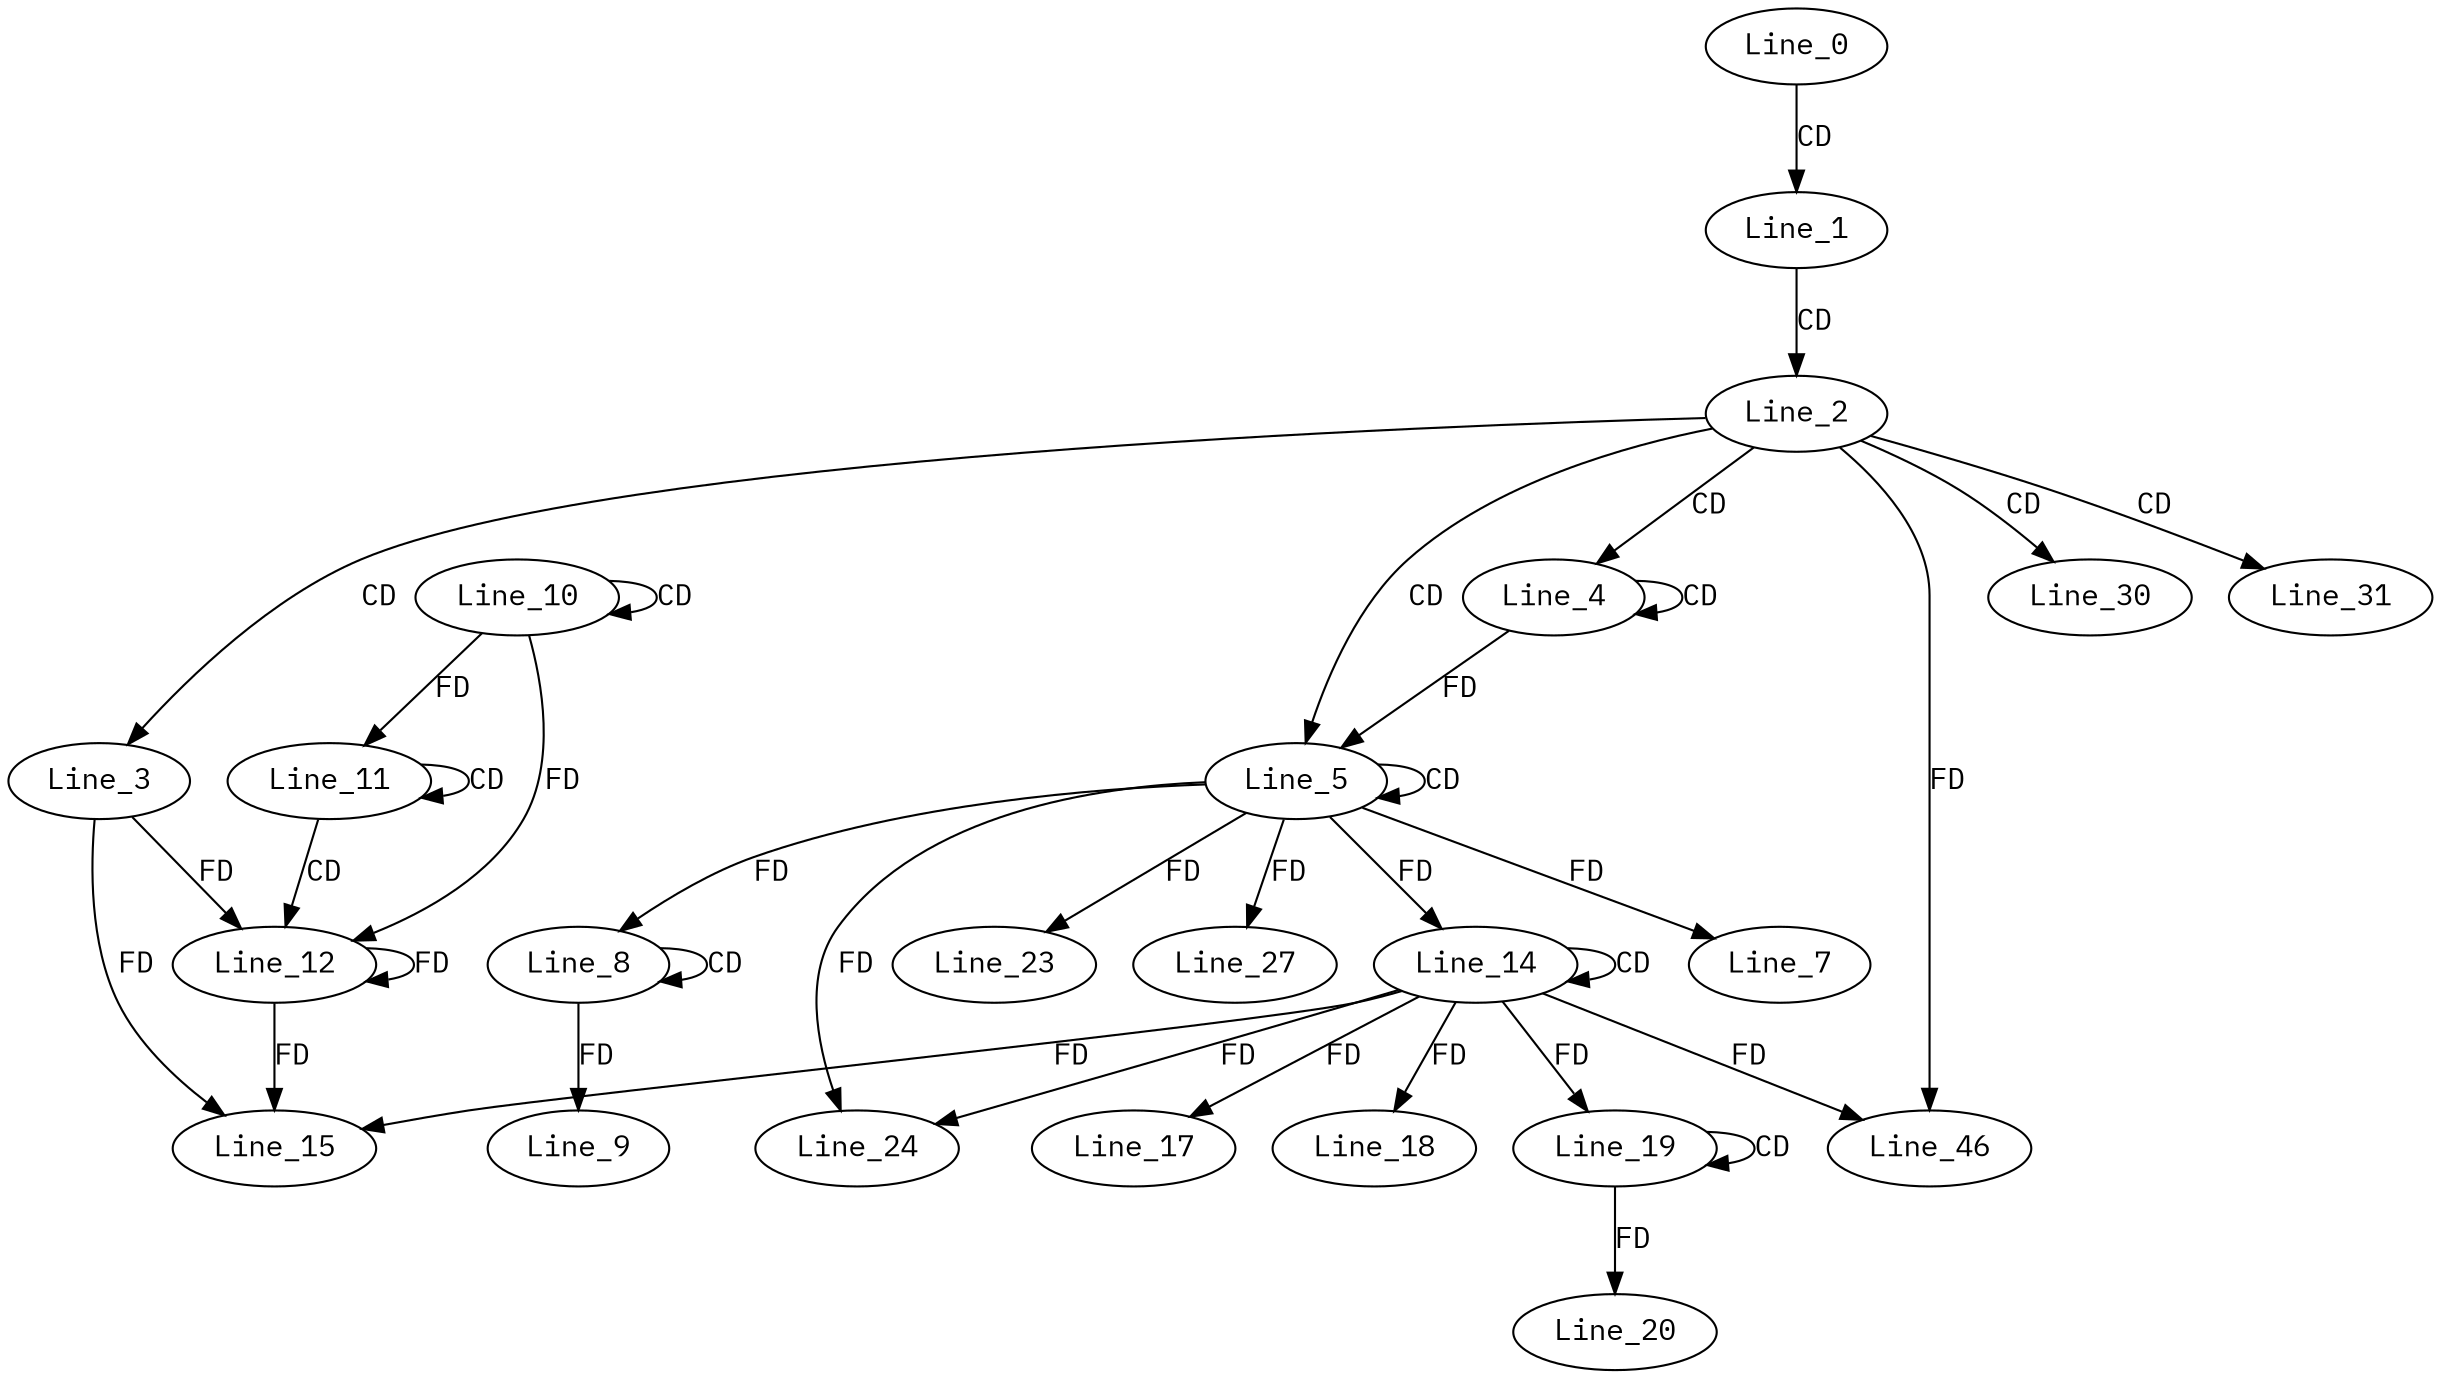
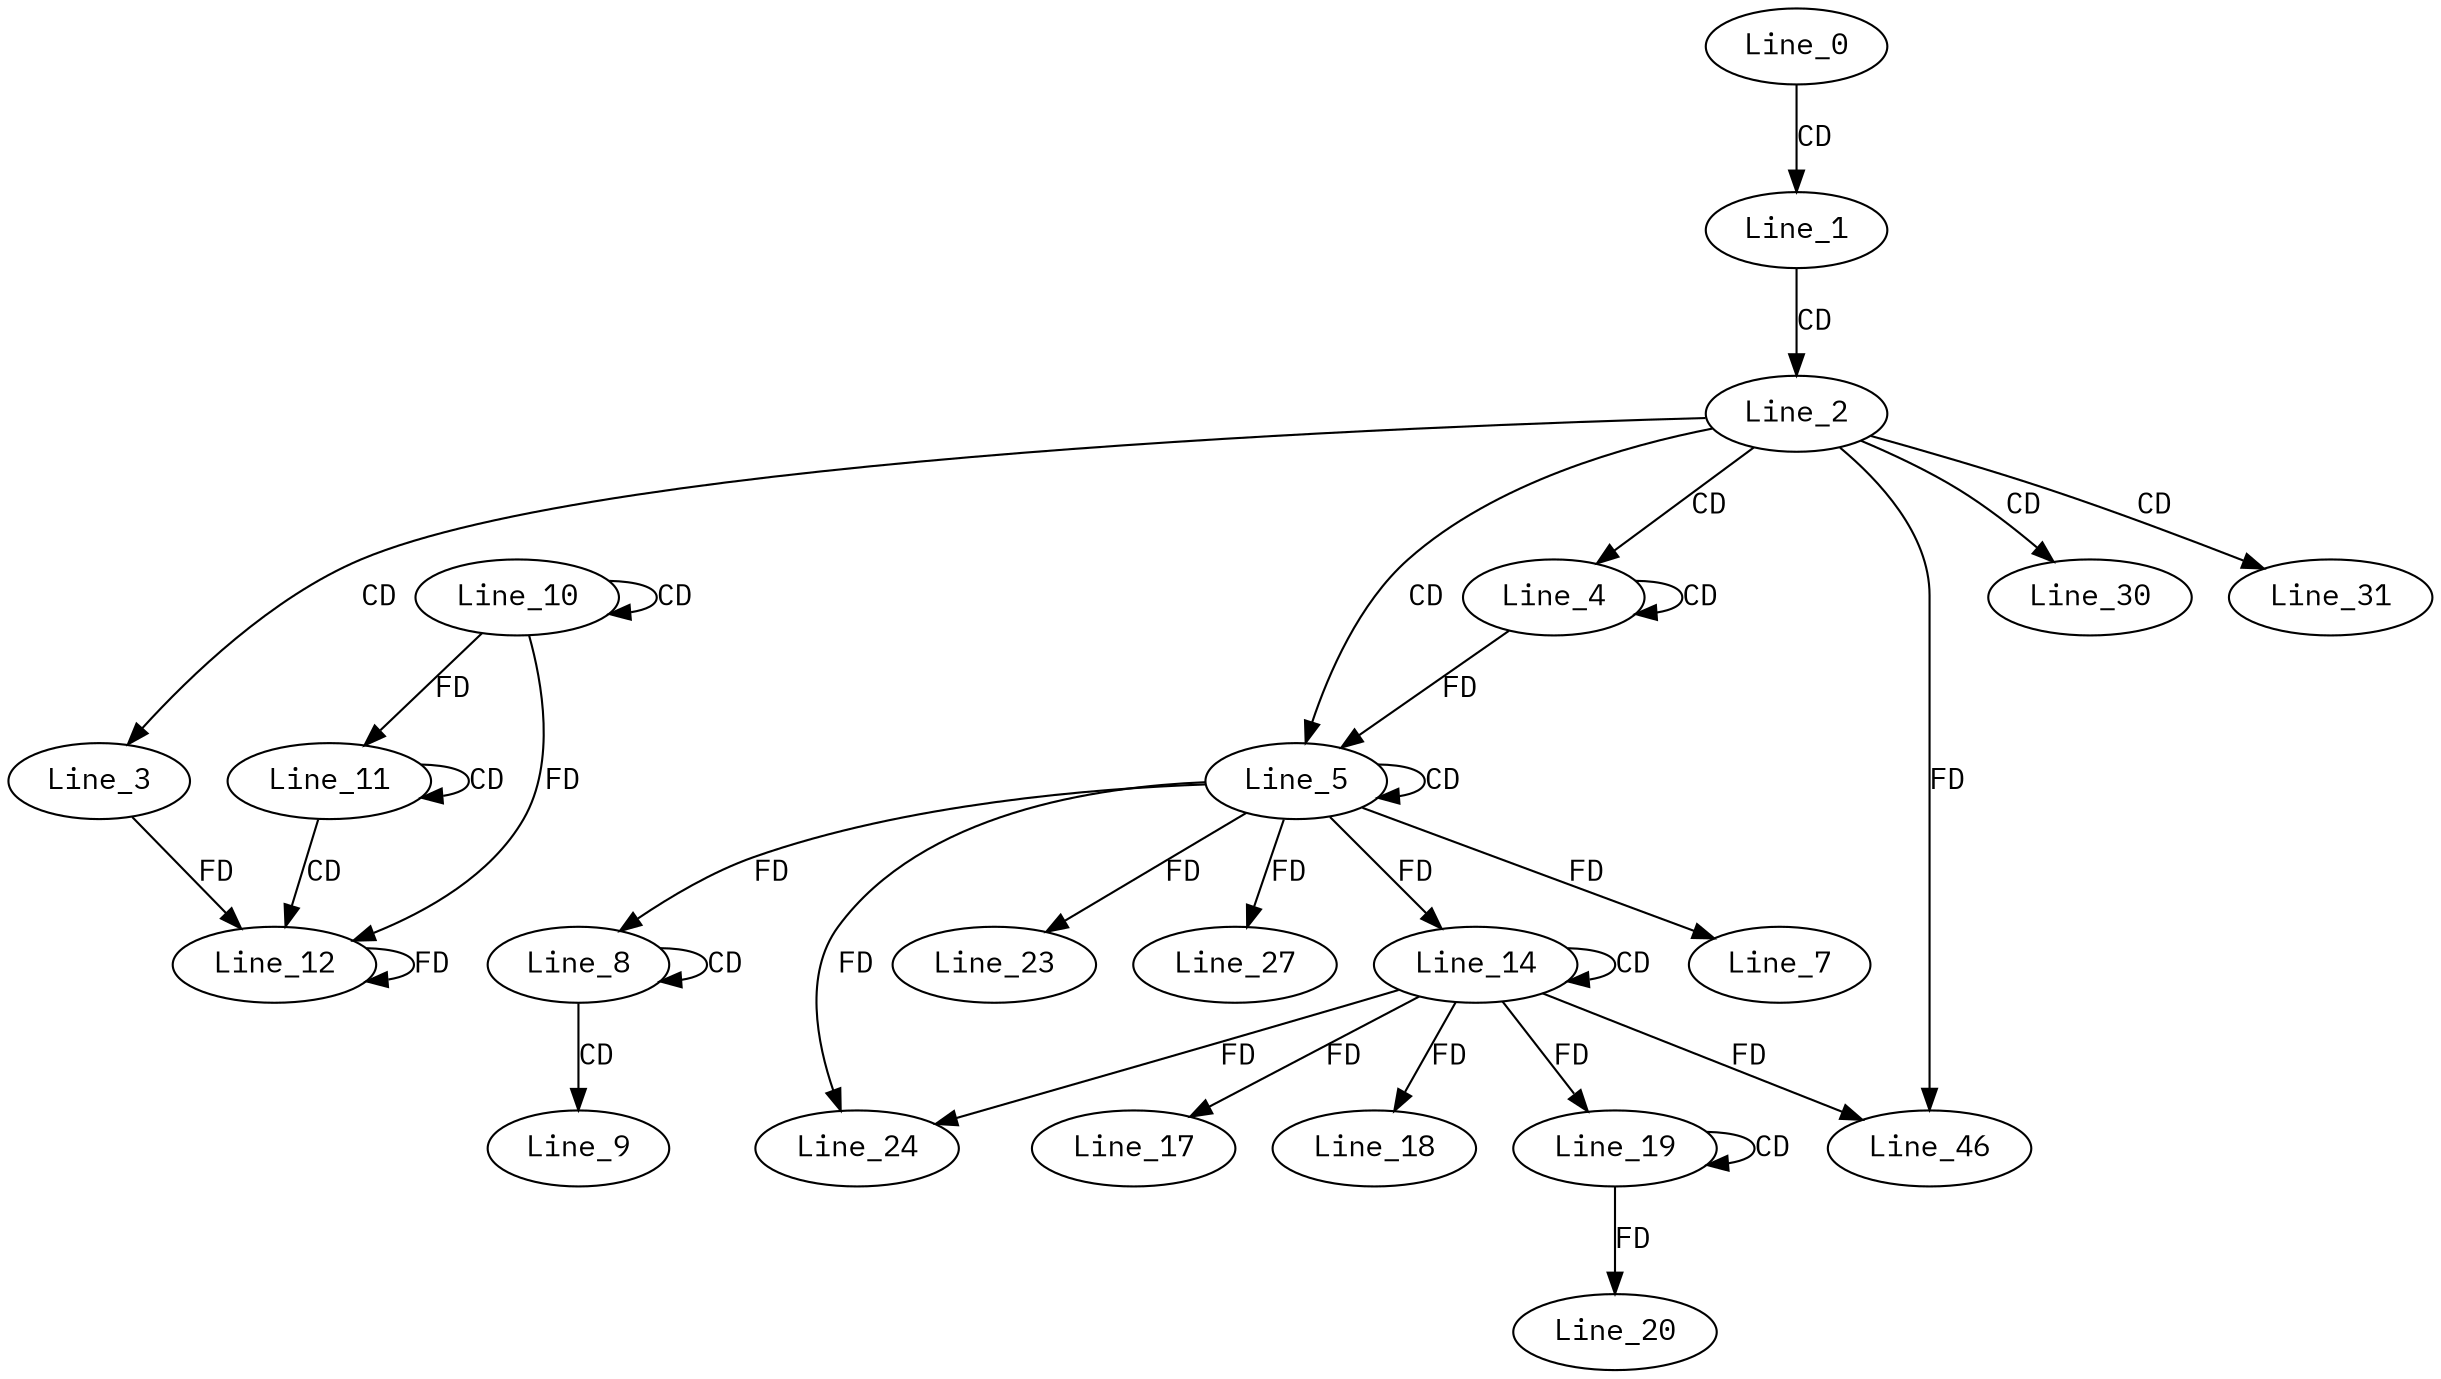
(596, 1057) -> (596, 1057)
(274, 1148) -> none
